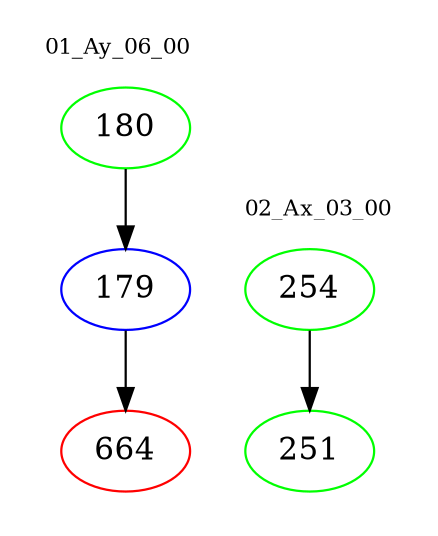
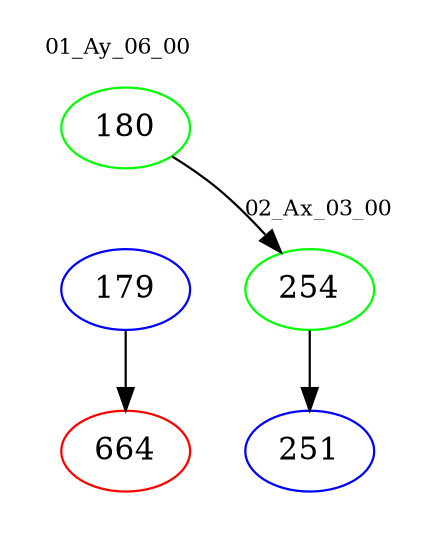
(126, 198) -> (242, 211)
(310, 451) -> (310, 451)
